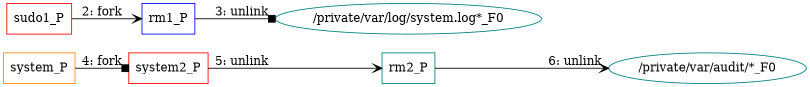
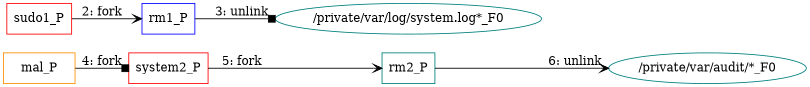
(242, 62) -> (242, 62)
(39, 68) -> (39, 68)
